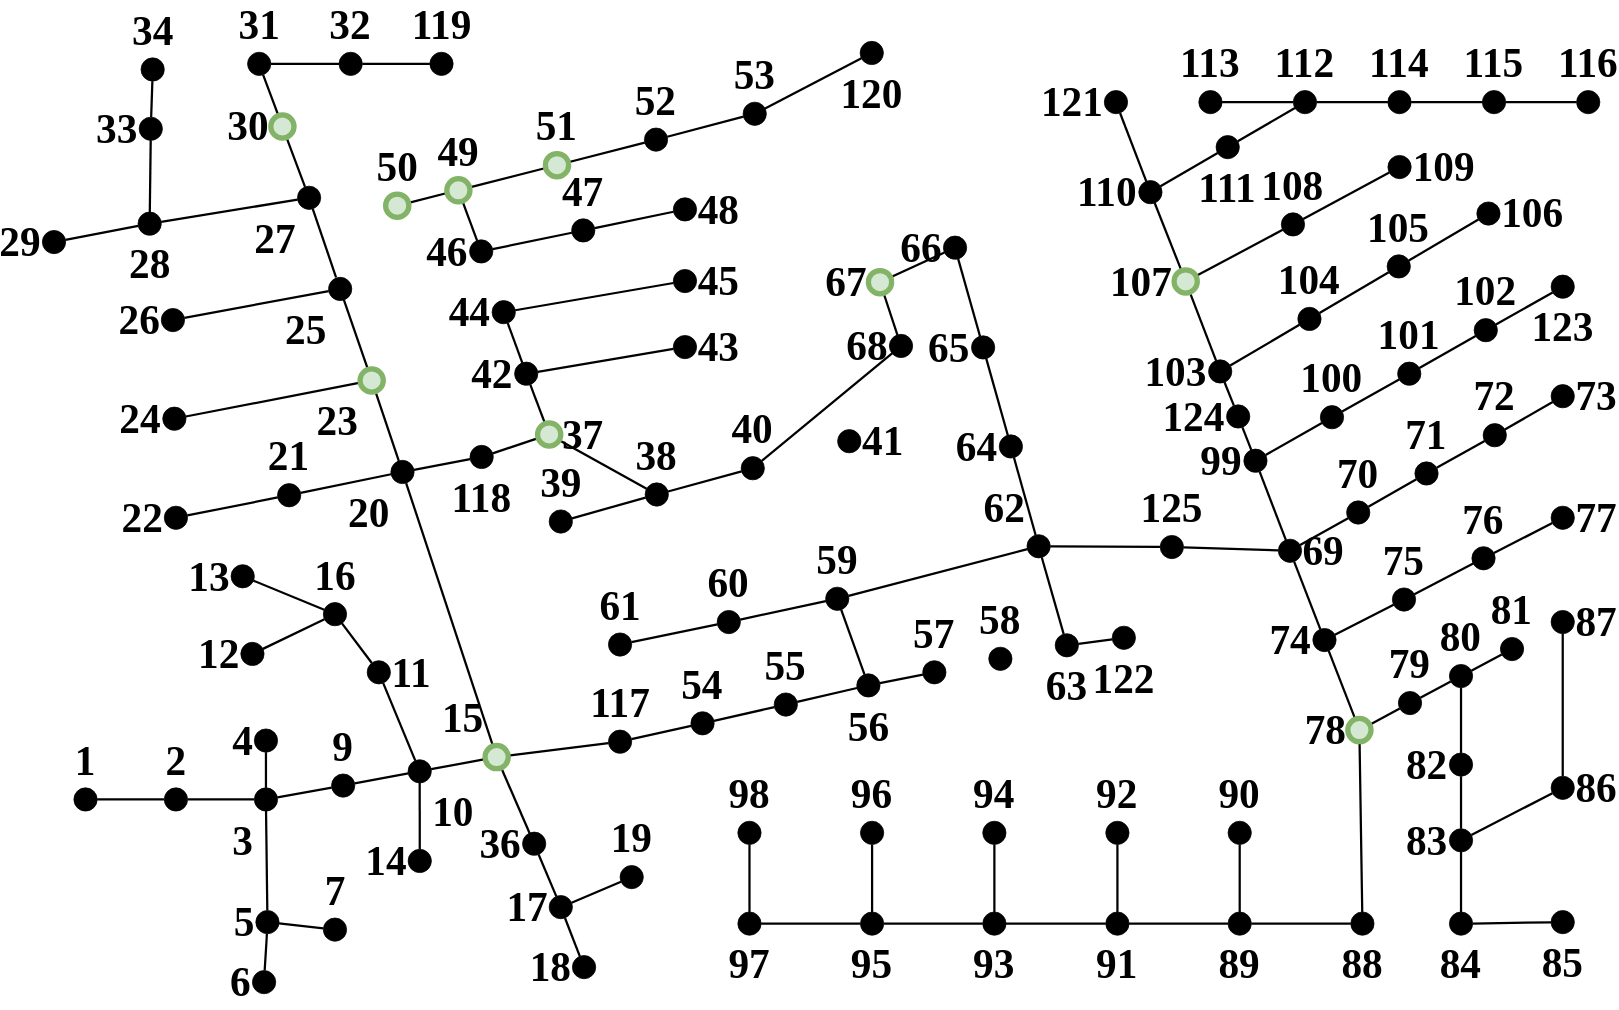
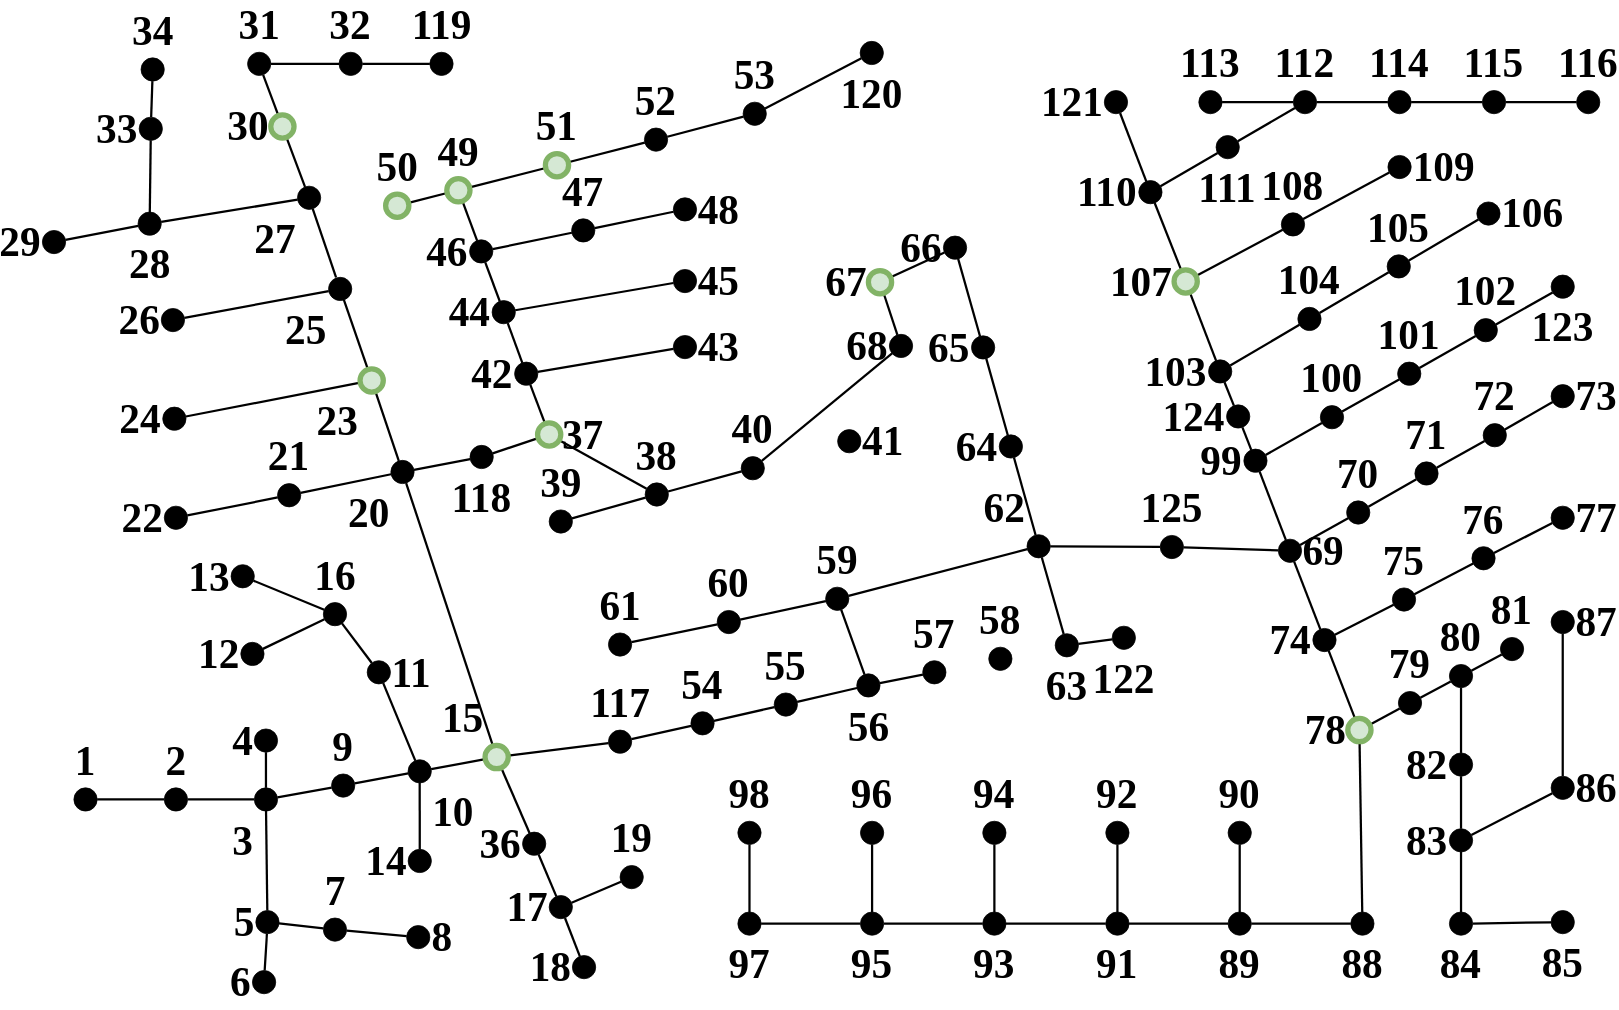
none -> (493, 282)
none -> (377, 933)
none -> (418, 937)
